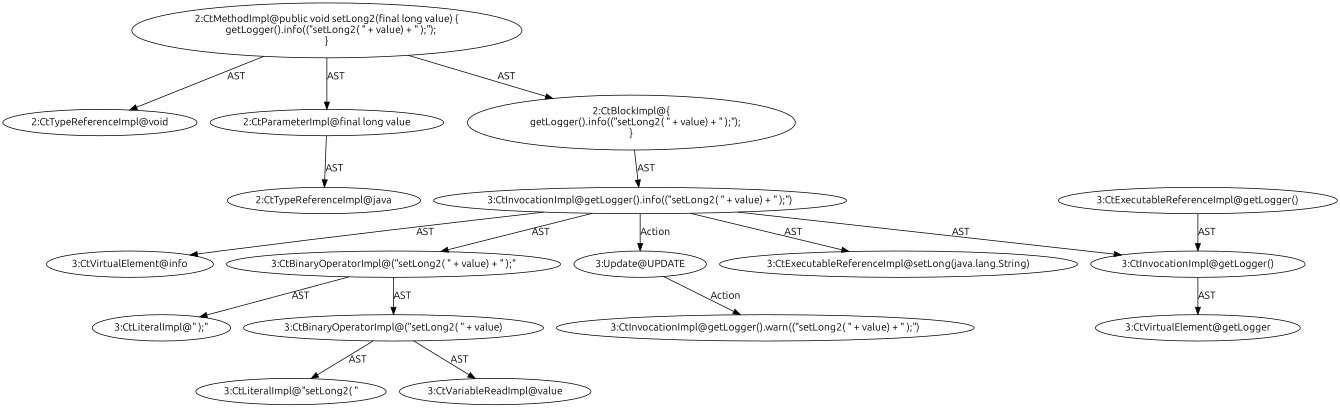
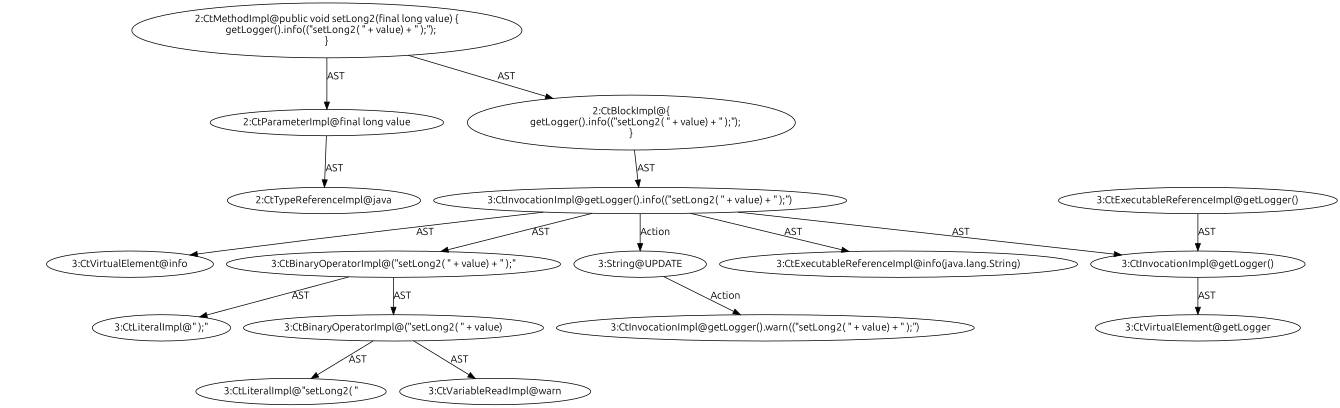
(100, 123) -> none
(640, 264) -> (640, 264)
(899, 264) -> (899, 264)
(495, 392) -> (495, 392)
